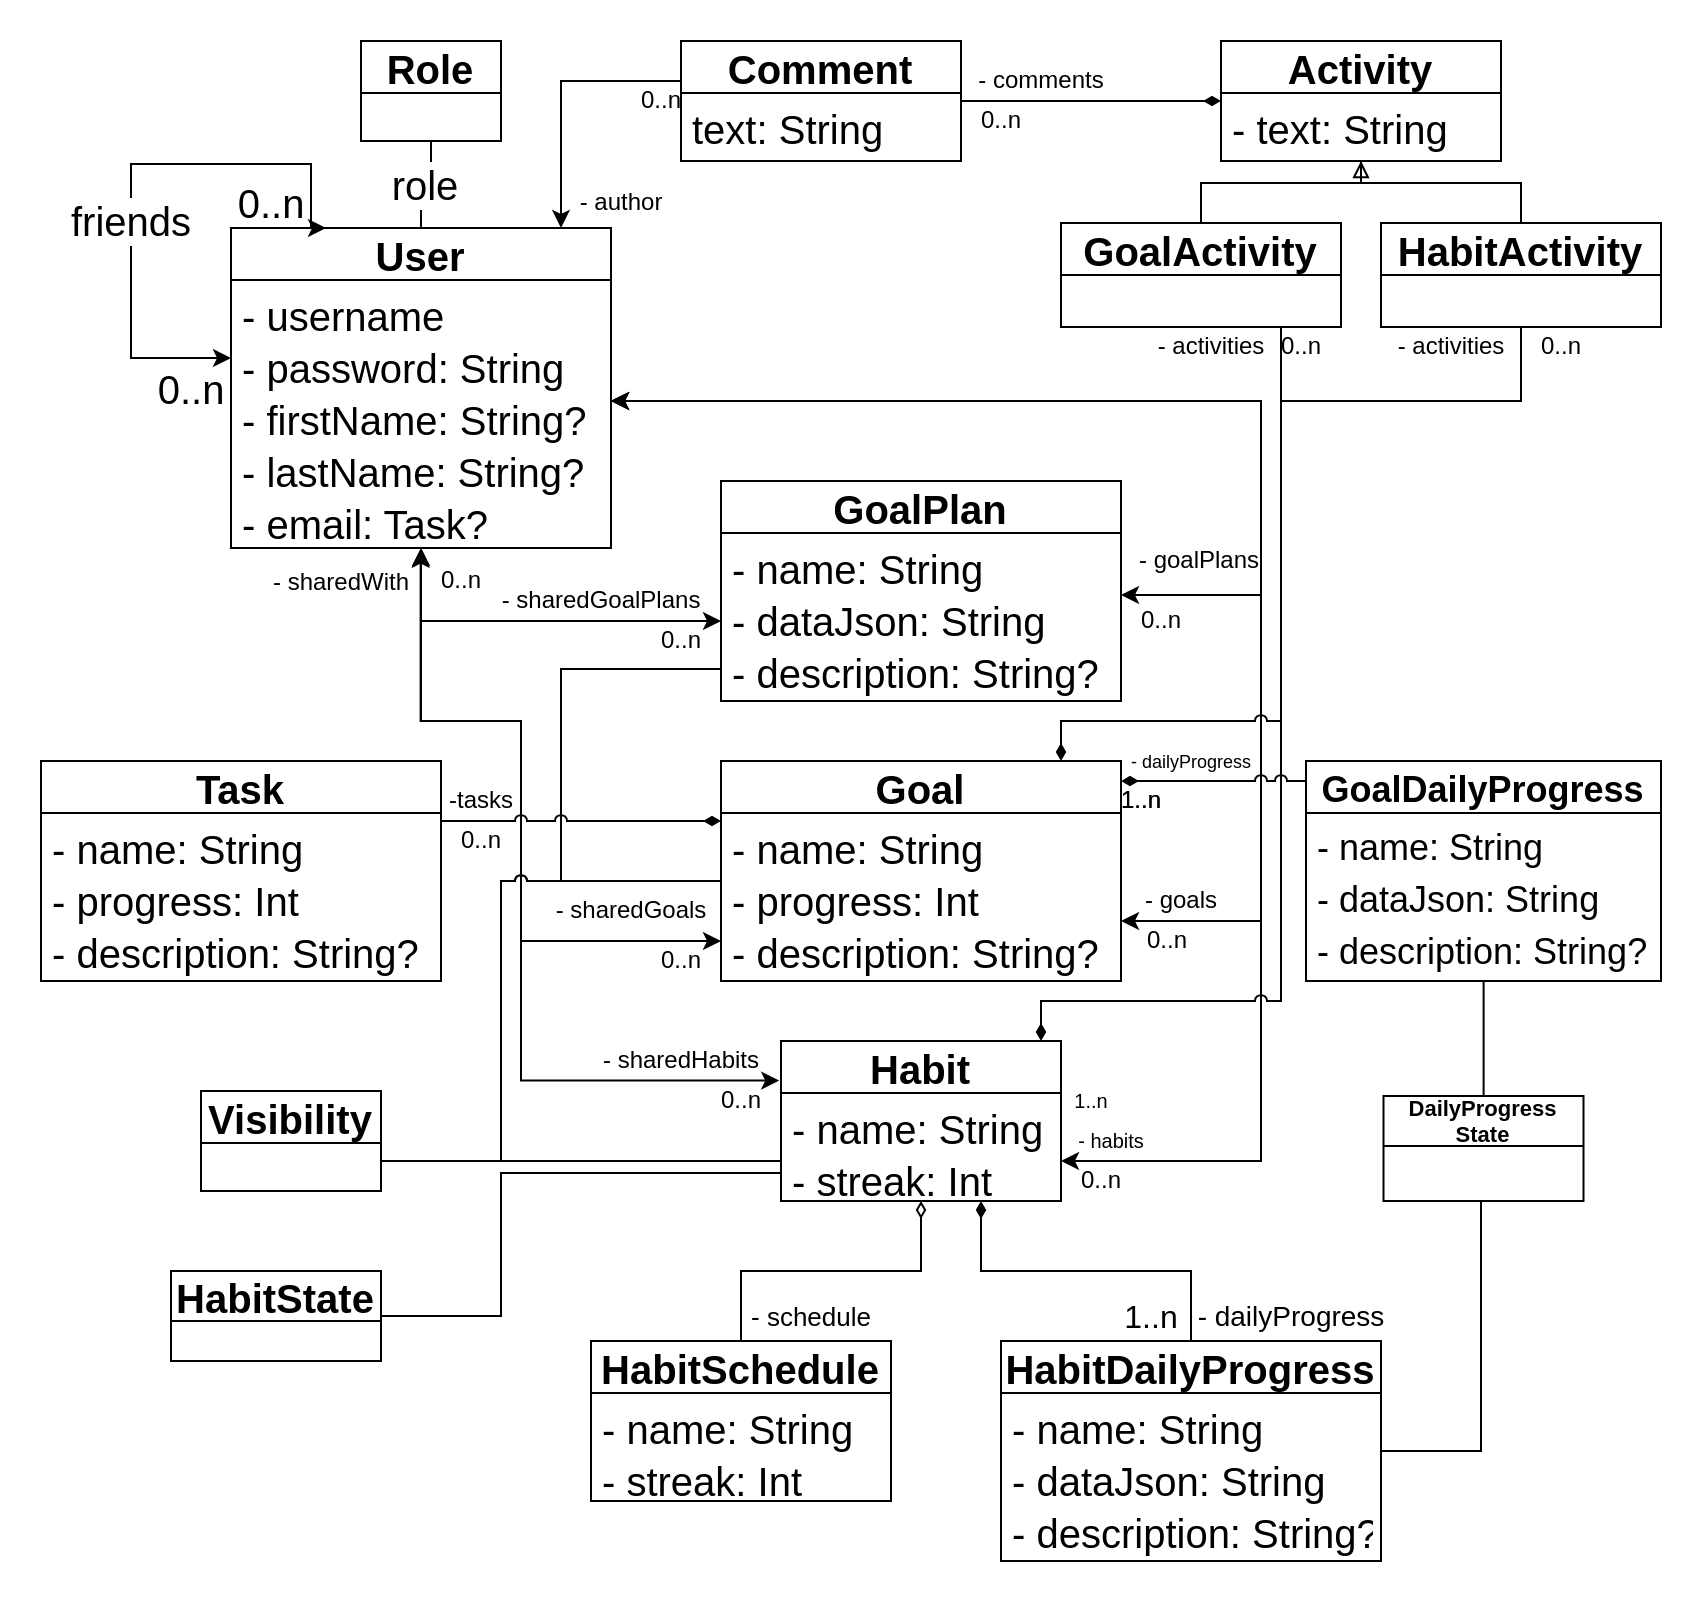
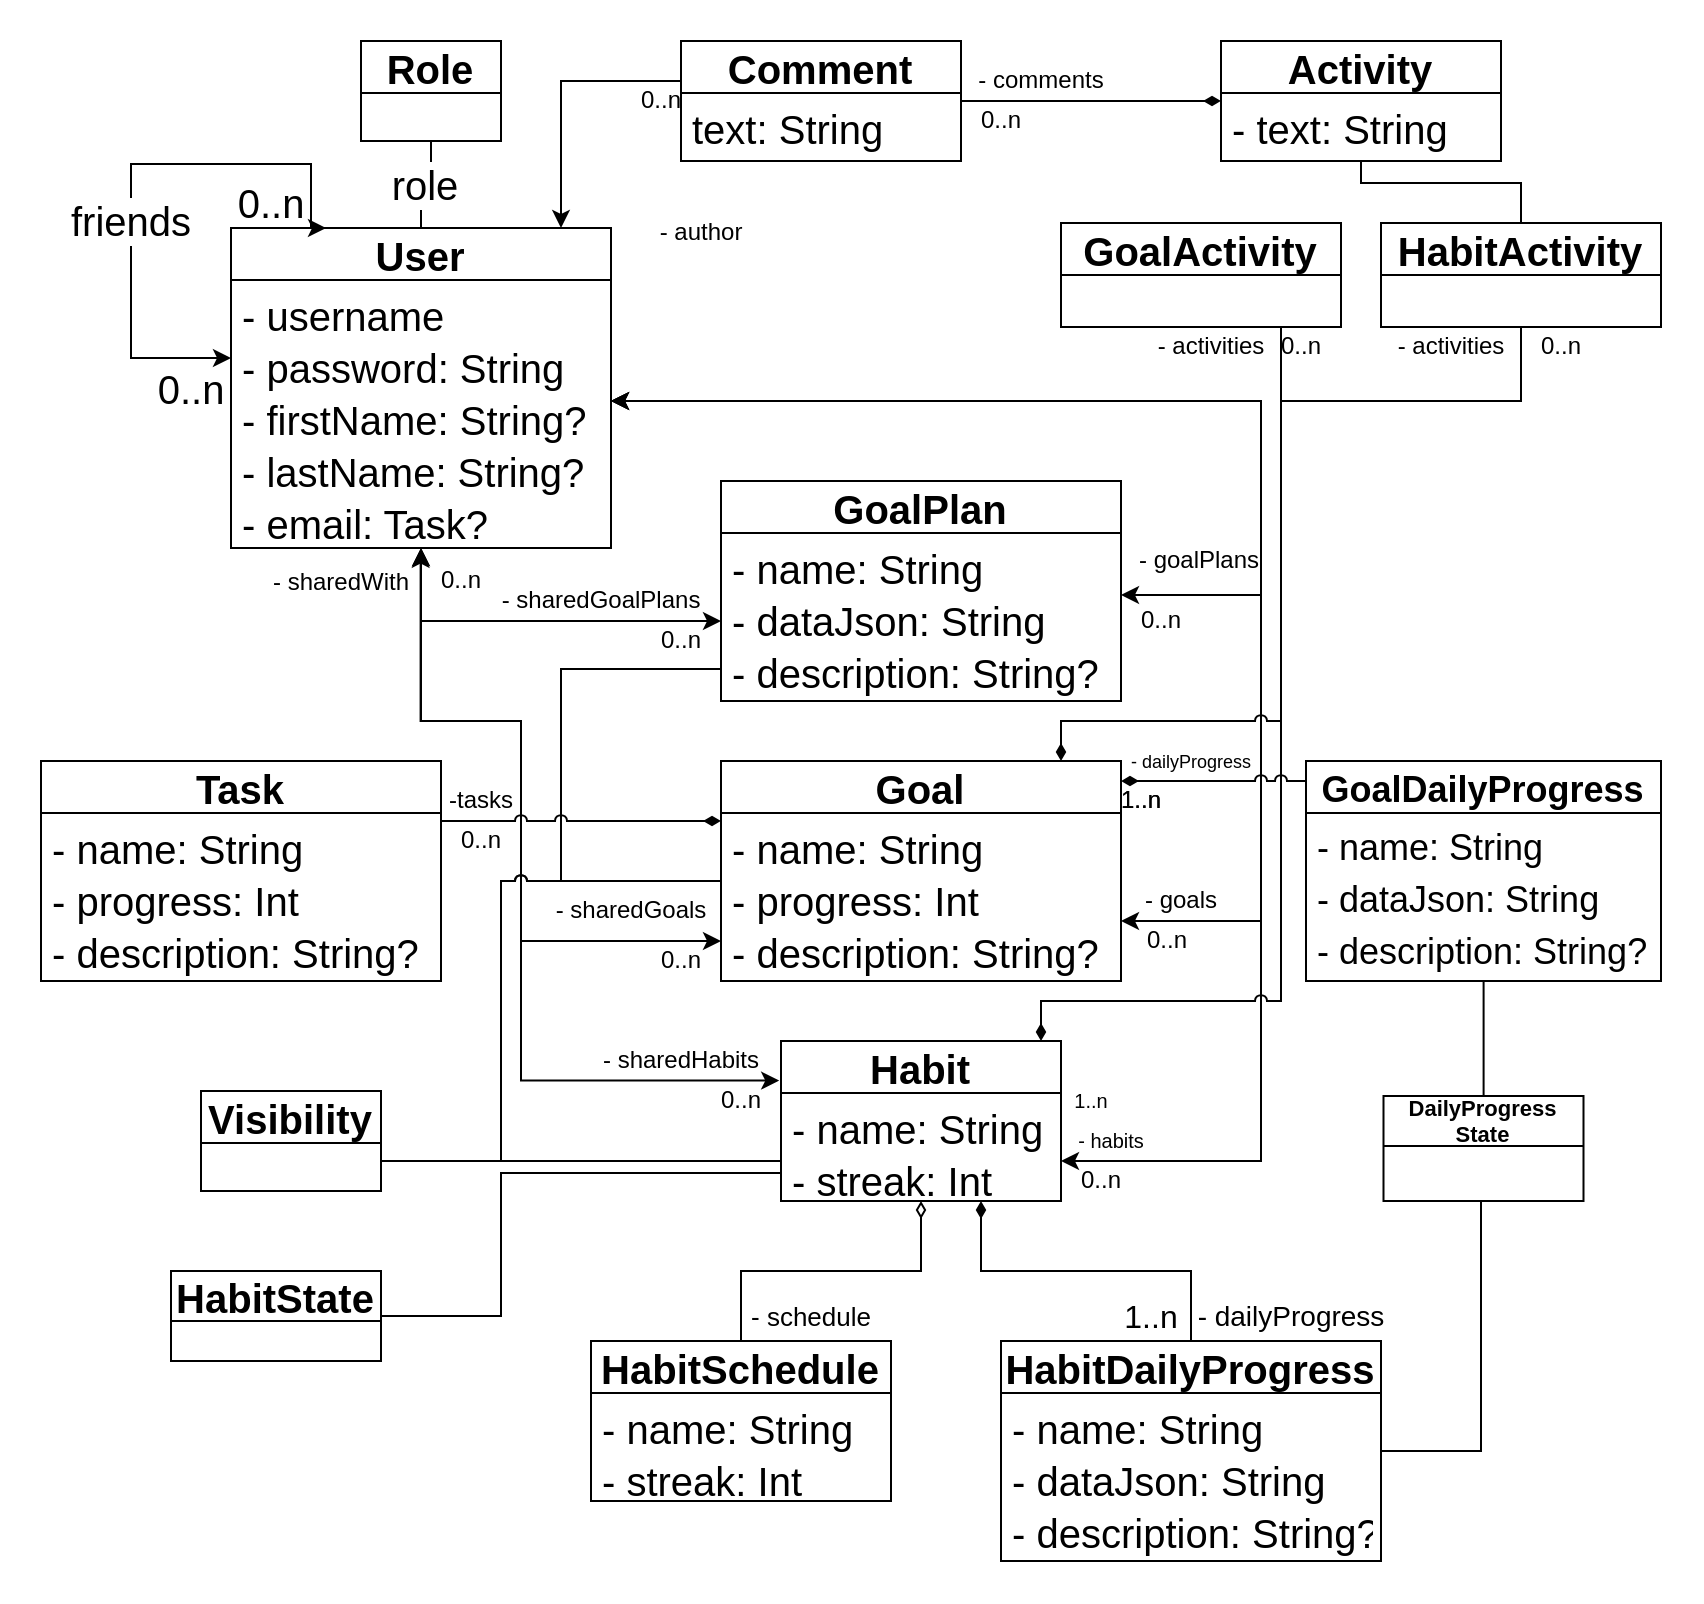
(1260, 183) -> none
(621, 203) -> (701, 233)
